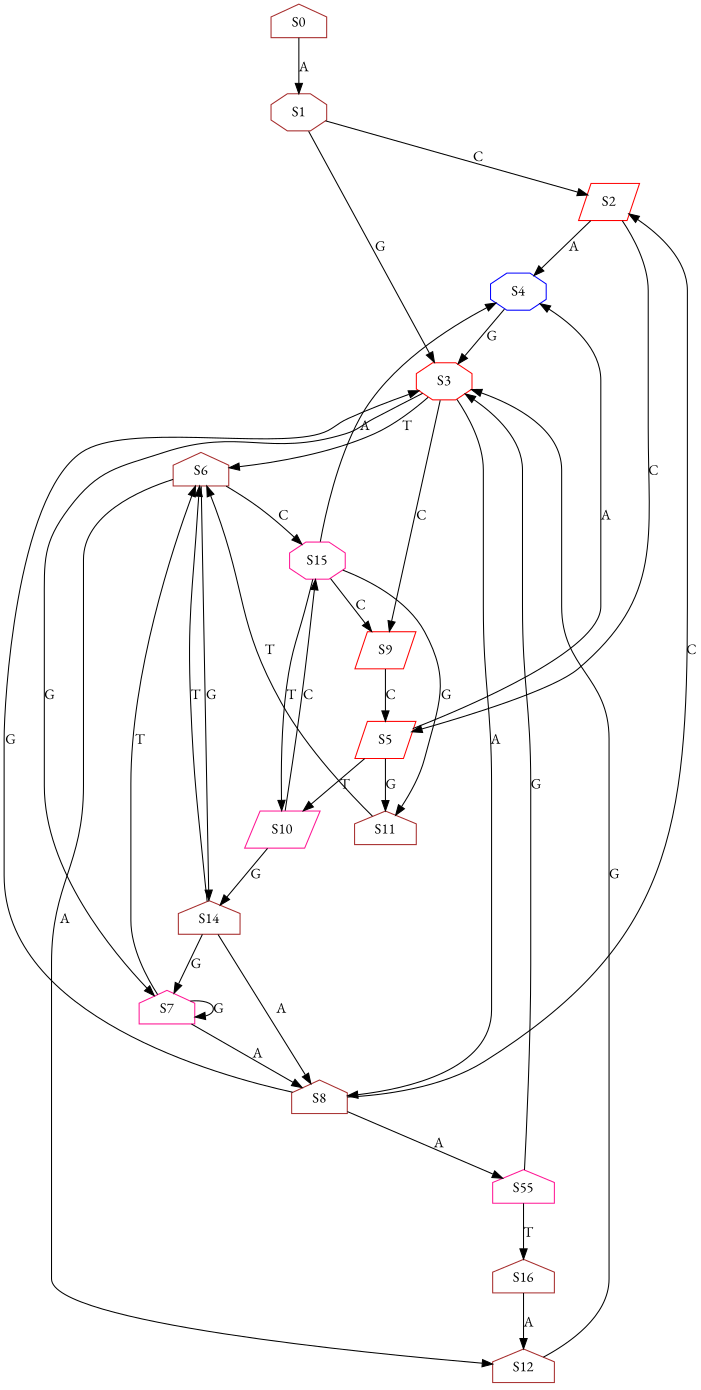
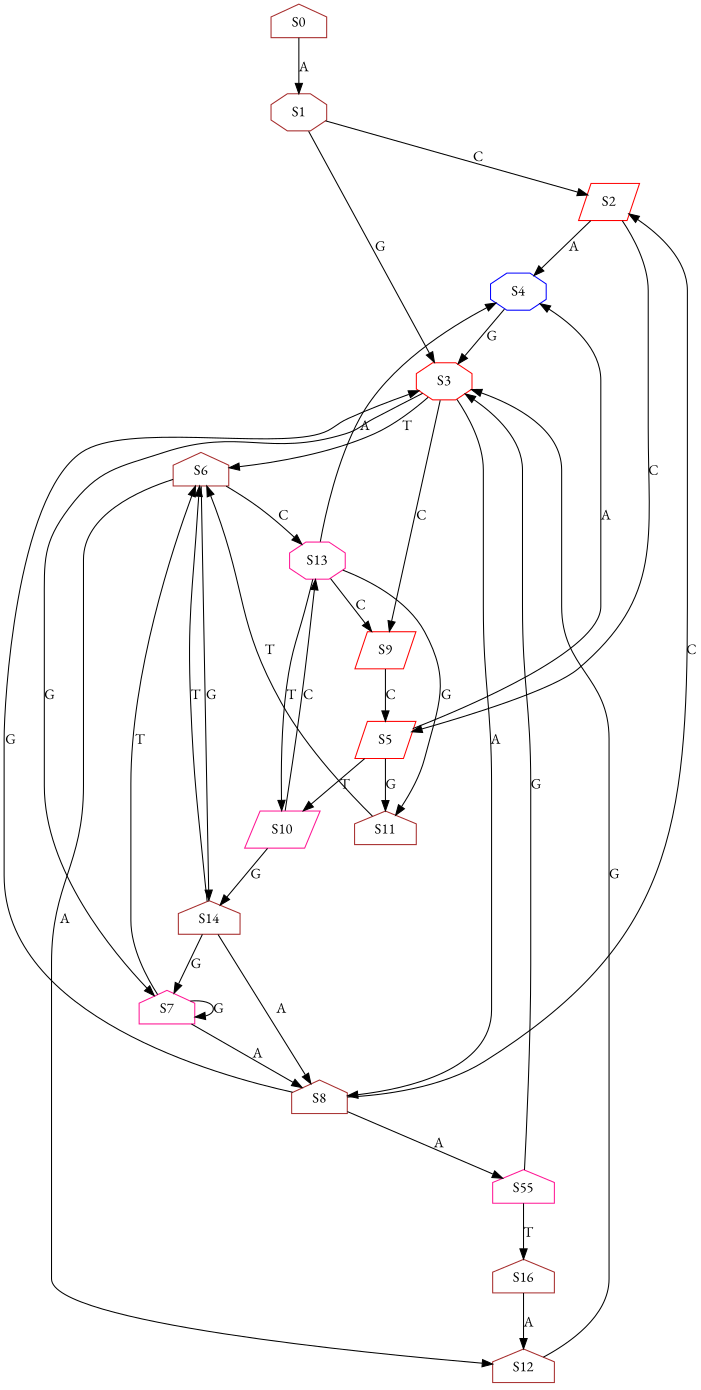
(317, 561) -> (317, 561)
